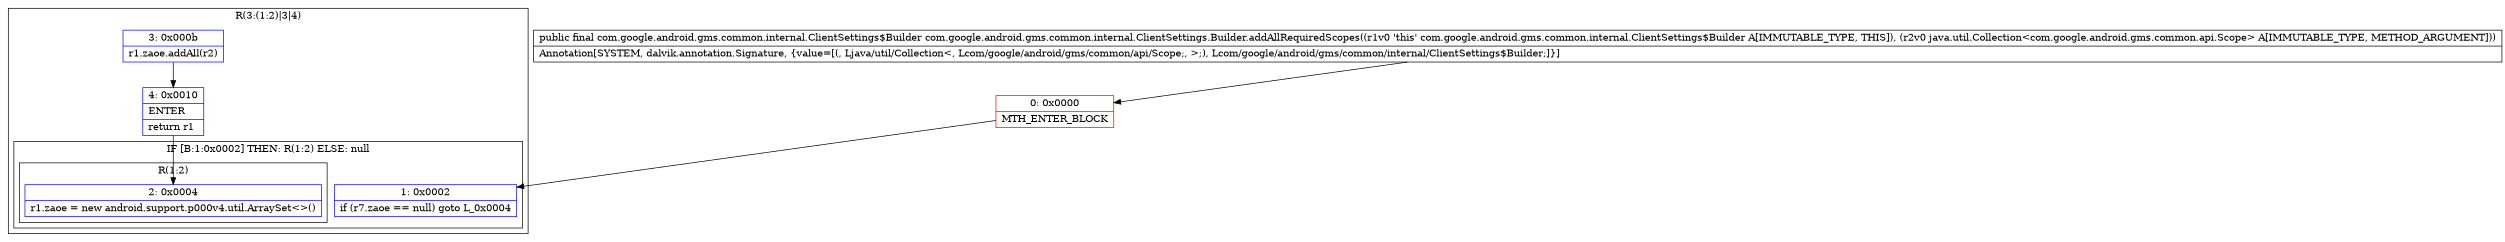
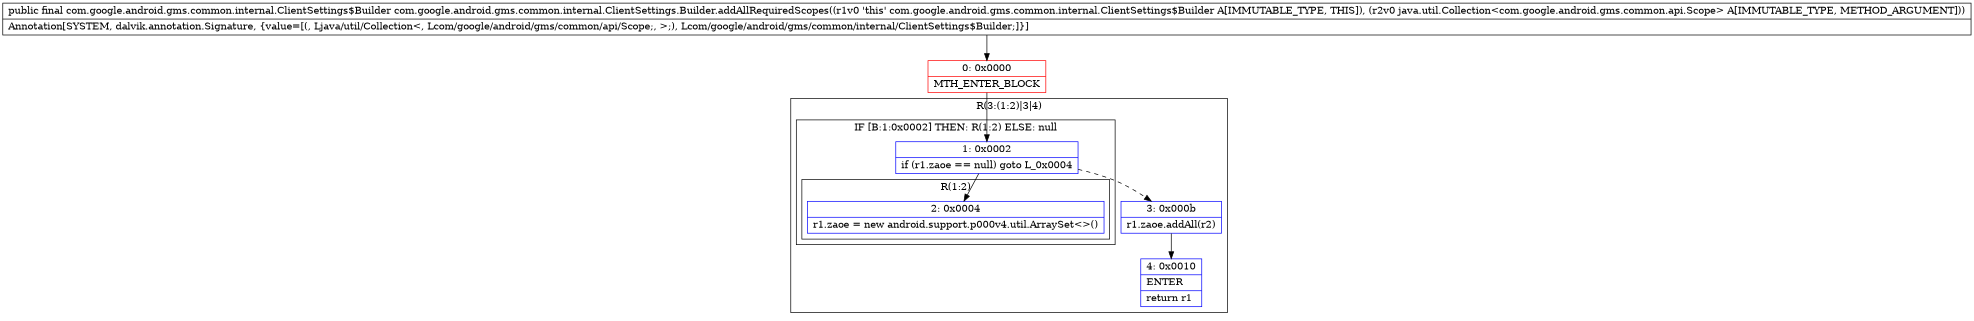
(173, 157) -> (973, 184)
none -> (1120, 183)
(426, 208) -> (987, 165)
